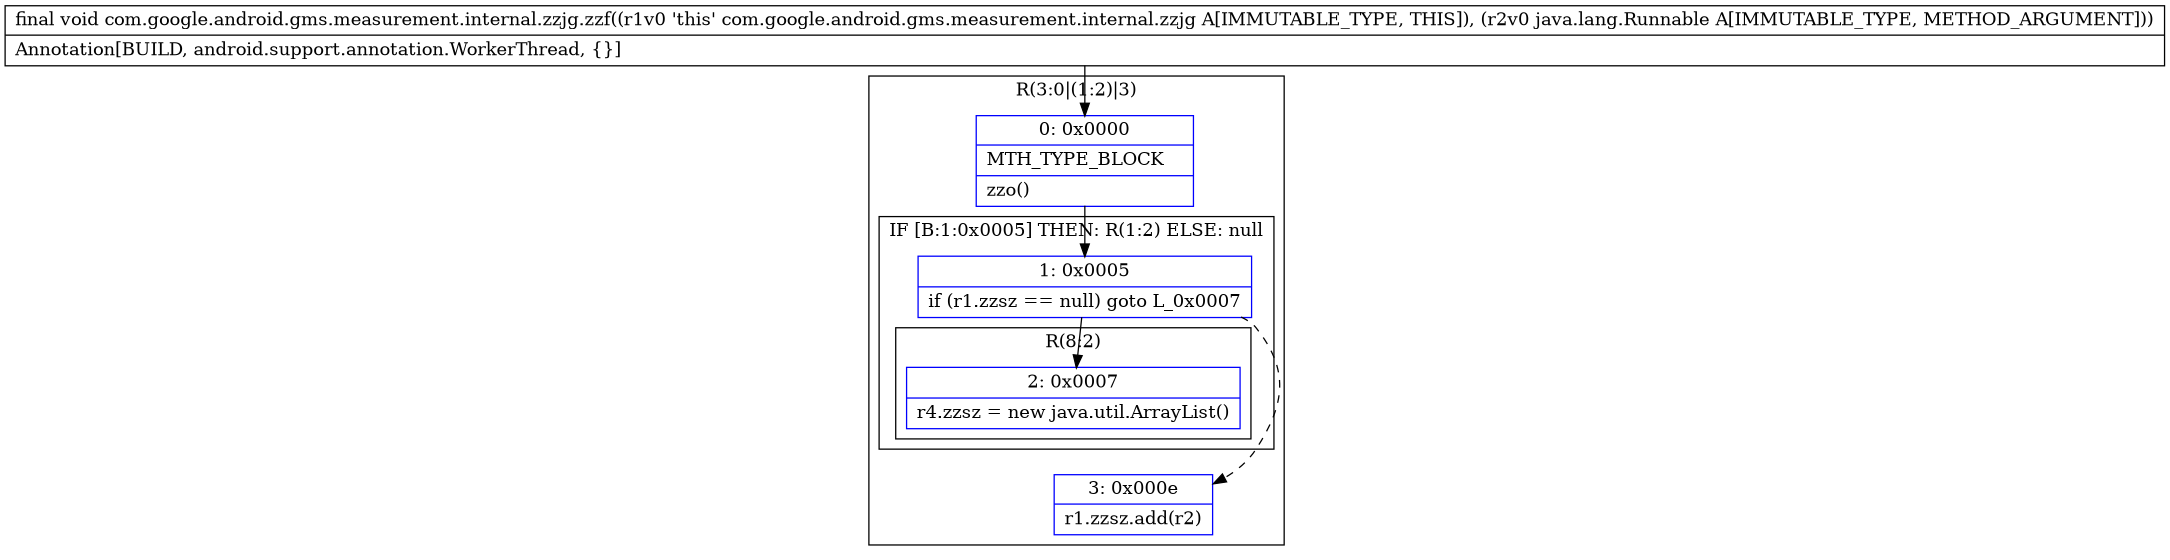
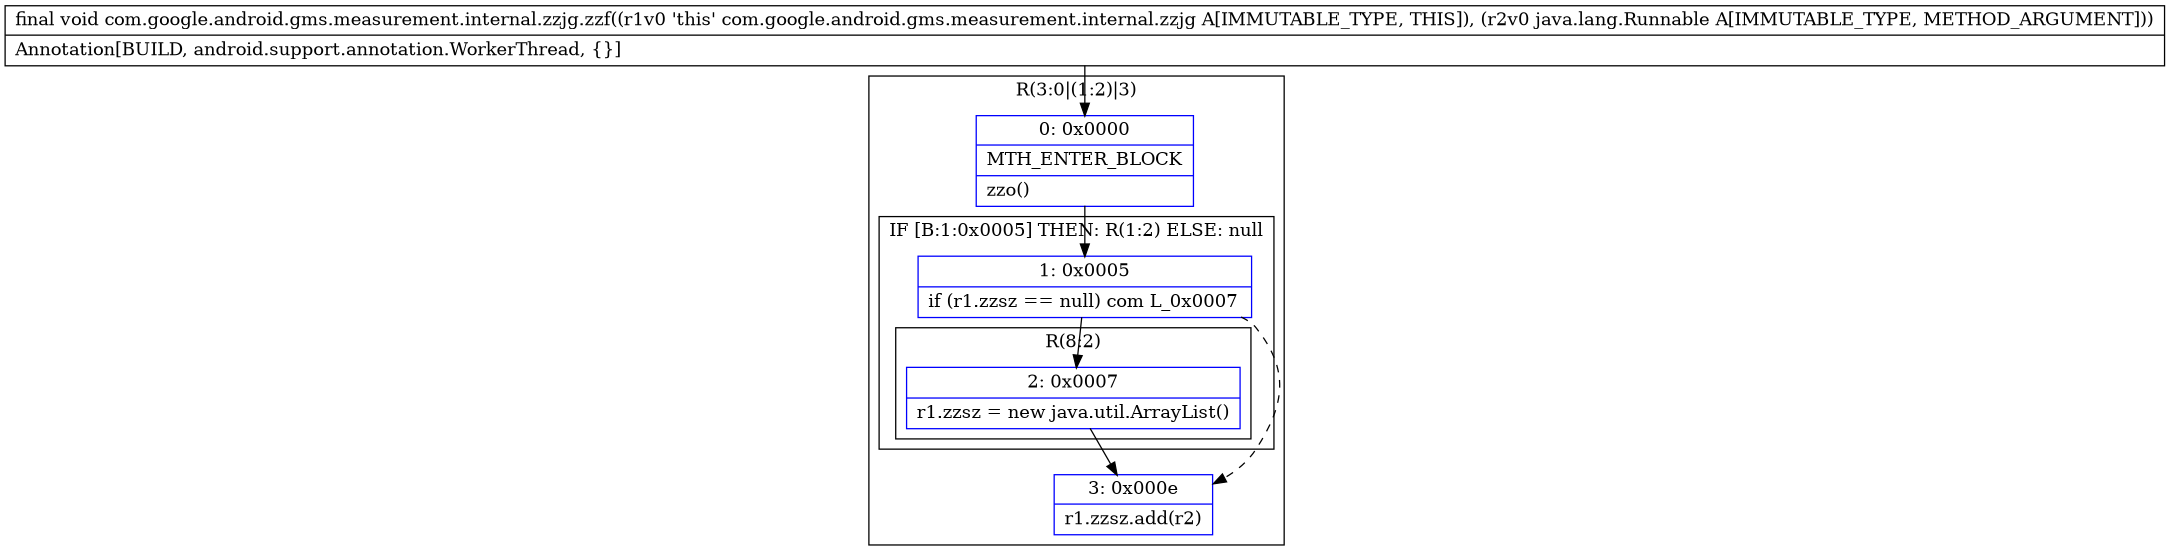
(1075, 160) -> (1085, 160)
(1085, 302) -> (1084, 302)
(1073, 413) -> (1073, 413)
none -> (1100, 446)
